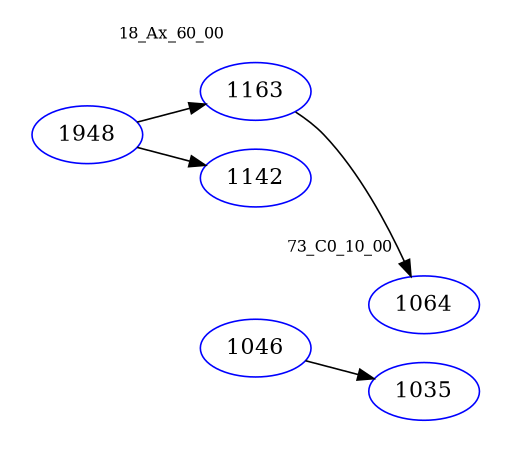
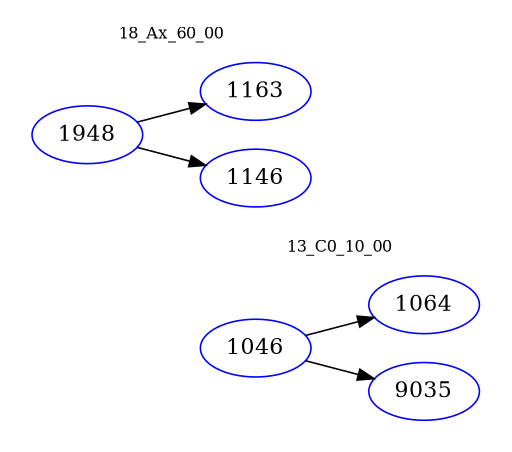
(256, 178) -> (256, 178)
(359, 180) -> (332, 329)
(340, 248) -> (340, 248)
(424, 391) -> (424, 391)
